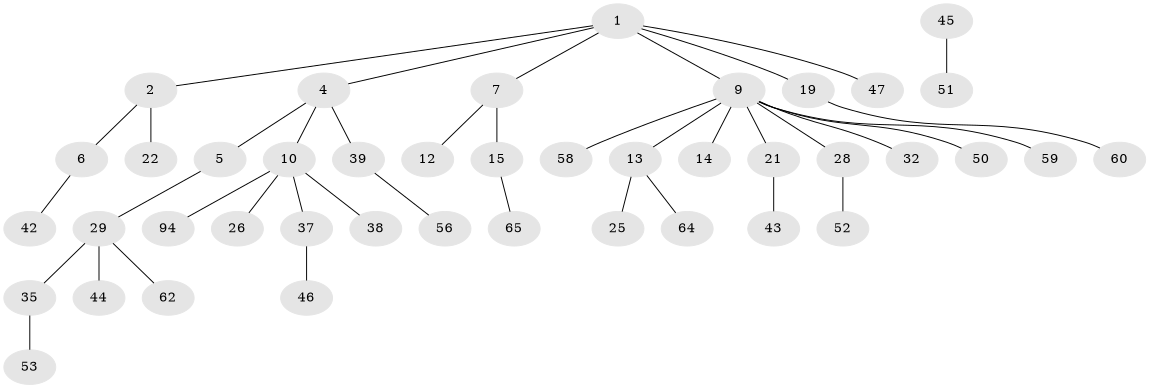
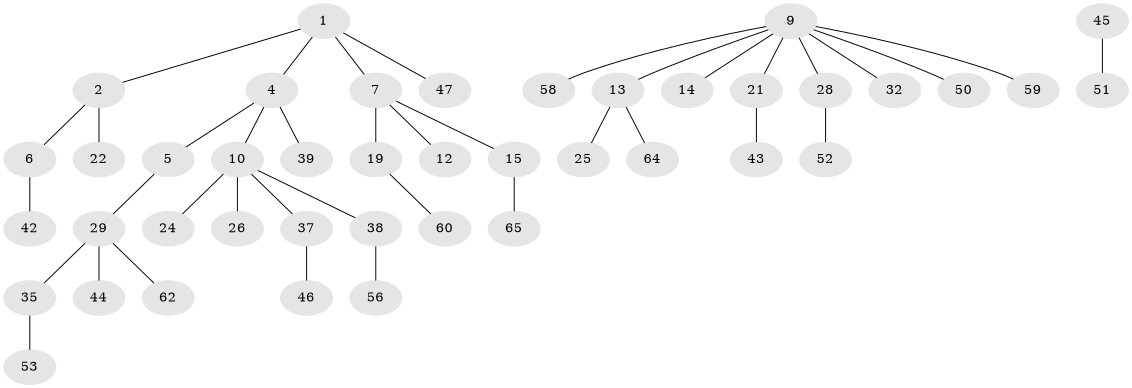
(715, 52) -> (376, 125)
(679, 56) -> none
(402, 194) -> (376, 263)
(168, 229) -> (168, 229)
